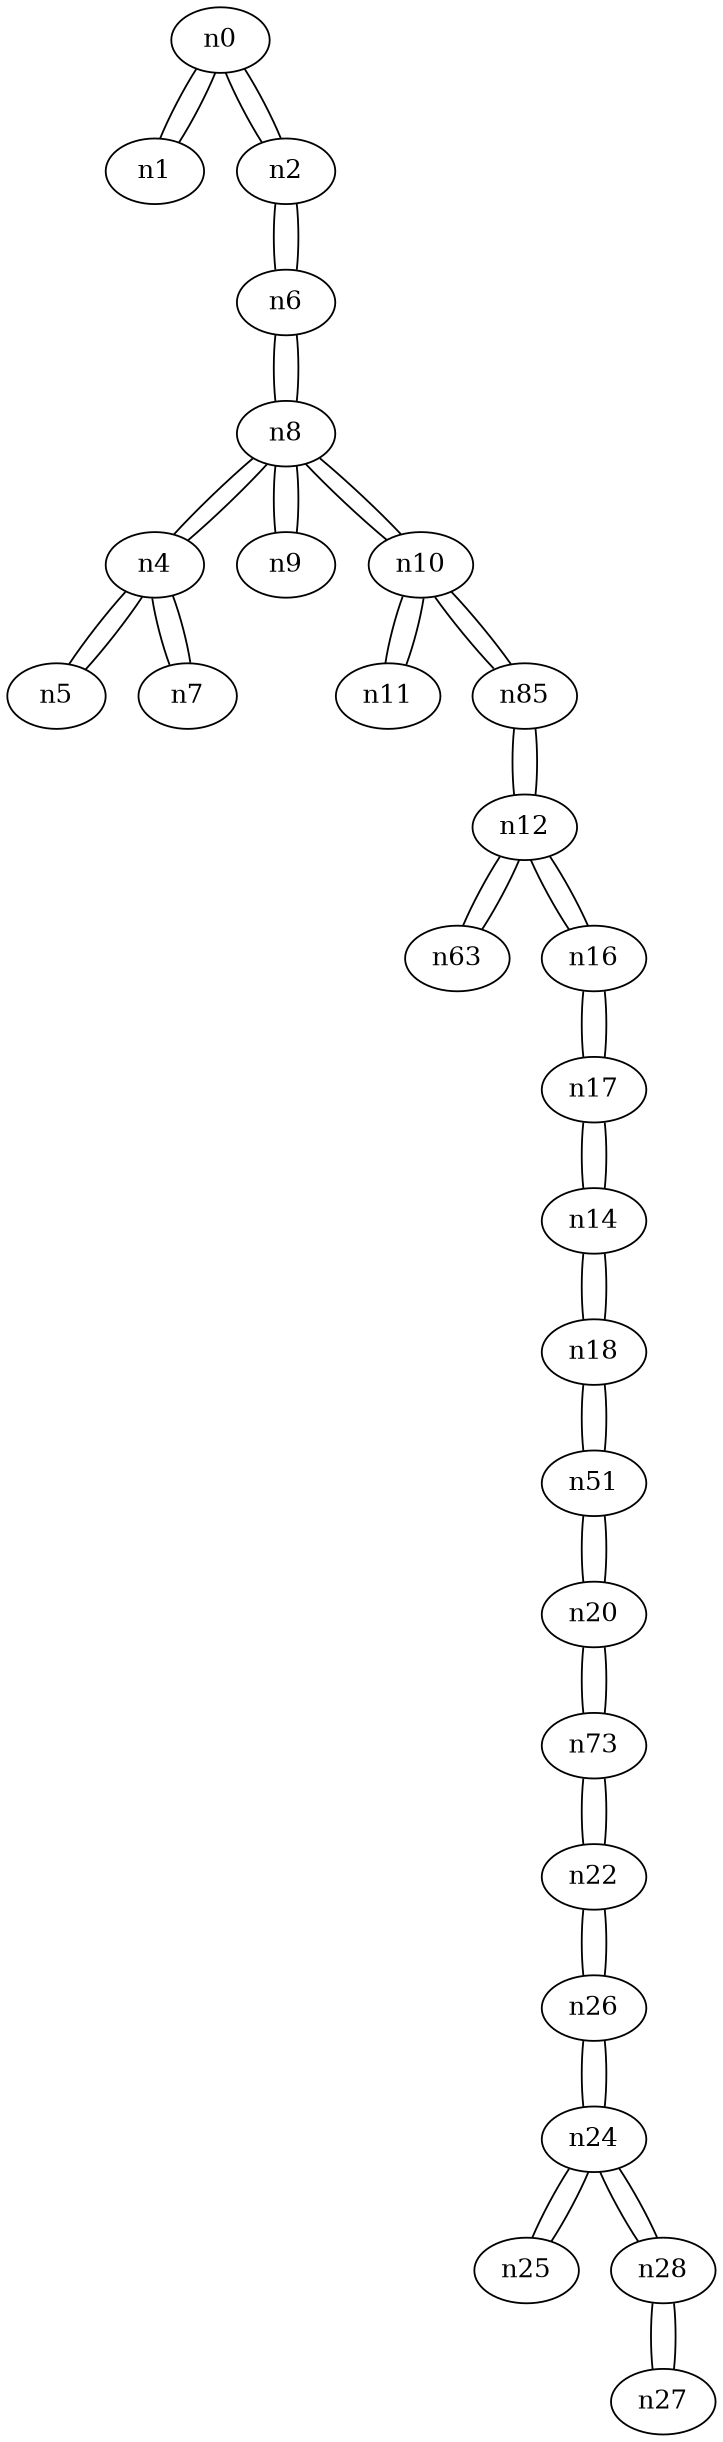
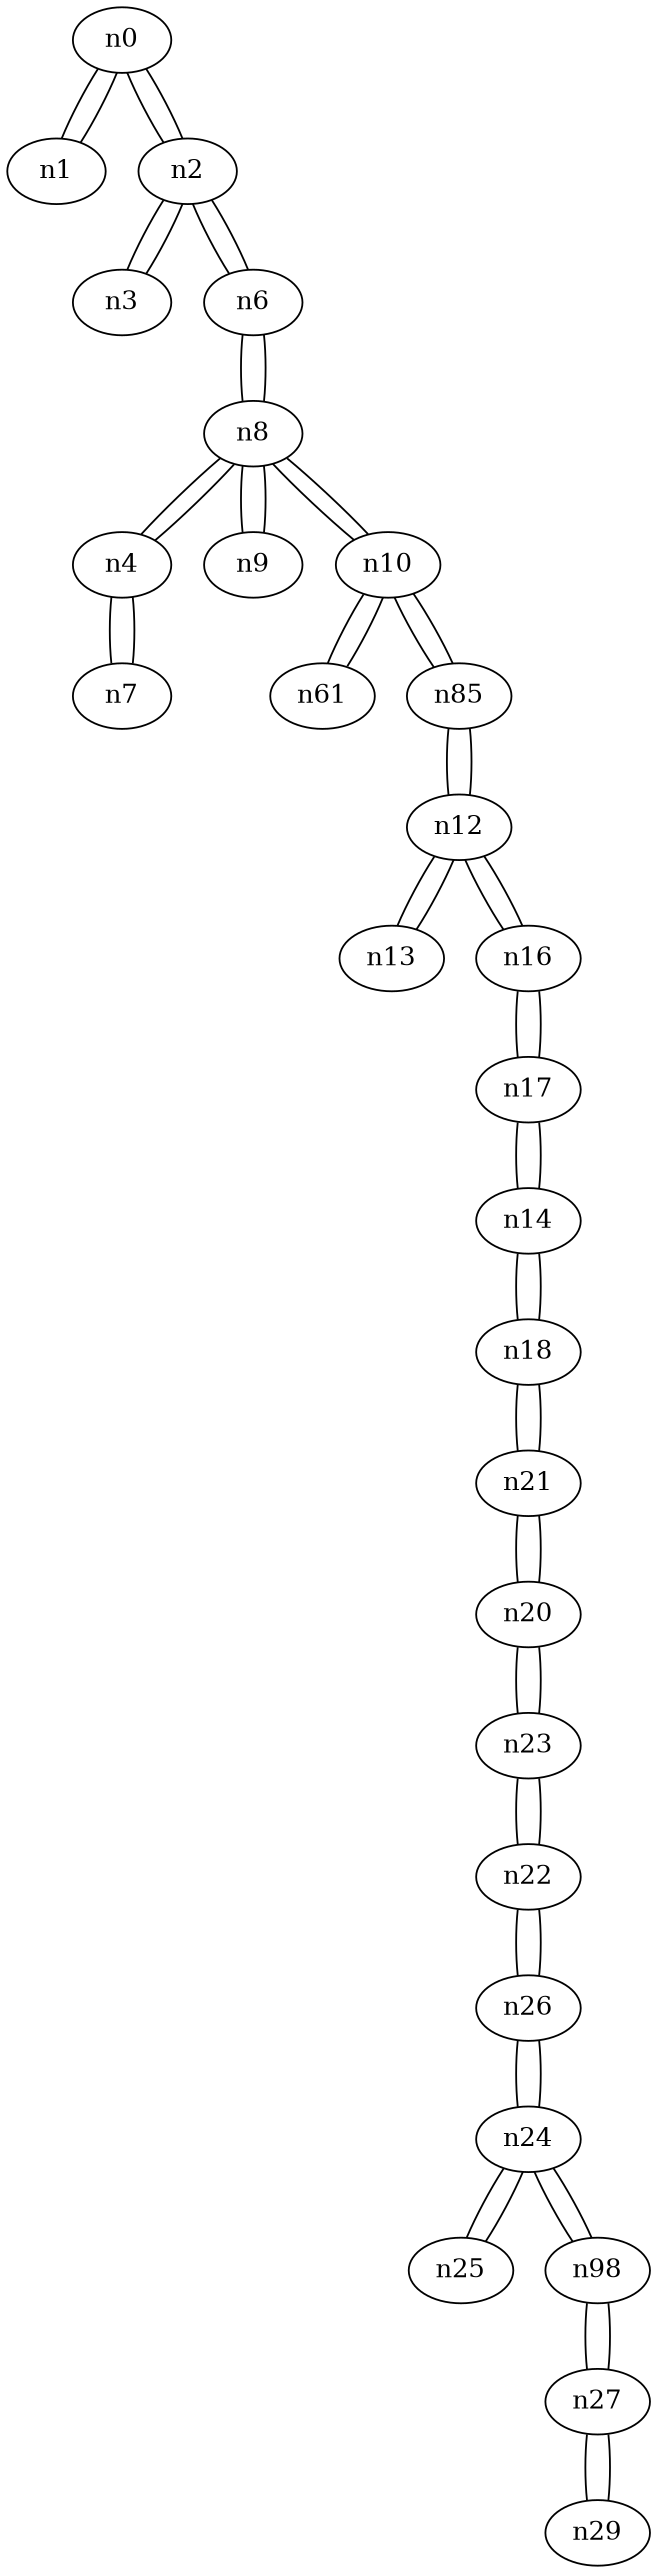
none -> (122, 302)
(56, 696) -> none
(388, 696) -> (323, 696)
(457, 958) -> (392, 958)
(594, 1483) -> (528, 1483)
(594, 1746) -> (528, 1746)
(663, 2270) -> (598, 2270)
none -> (598, 2533)
